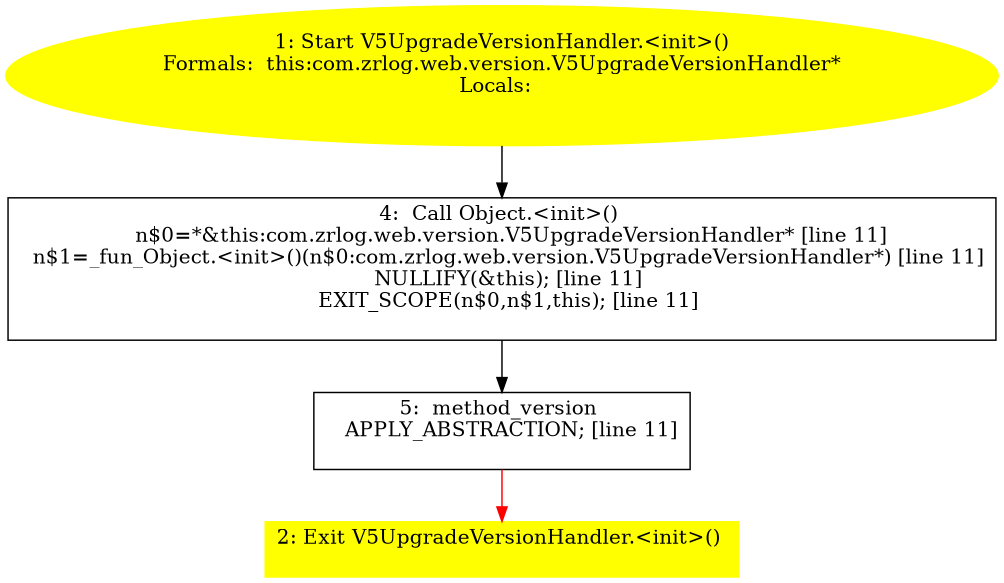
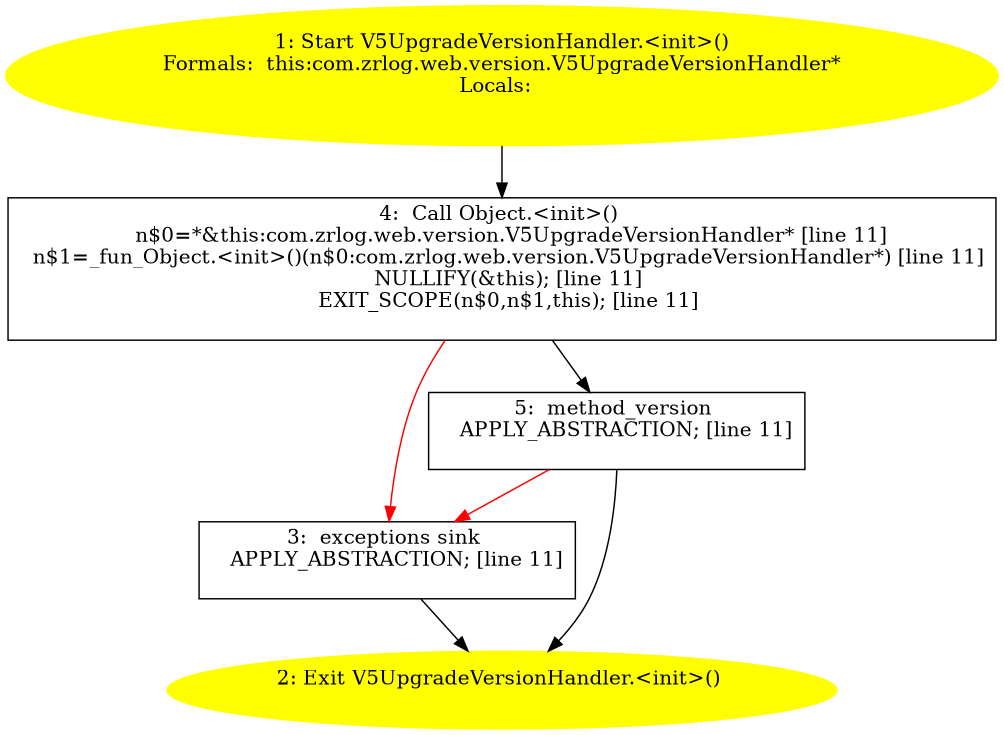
(502, 488) -> (603, 561)
(502, 549) -> (502, 690)
none -> (387, 560)
